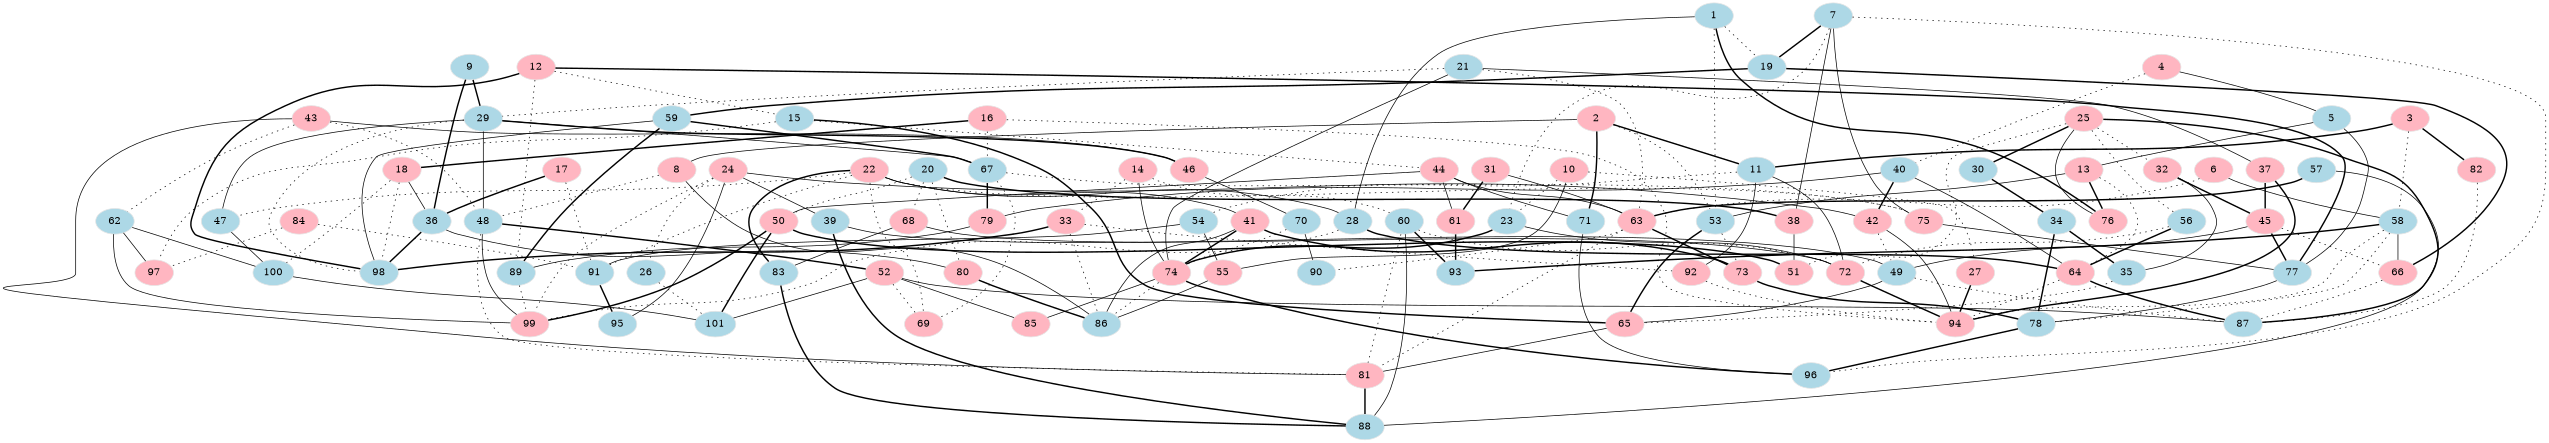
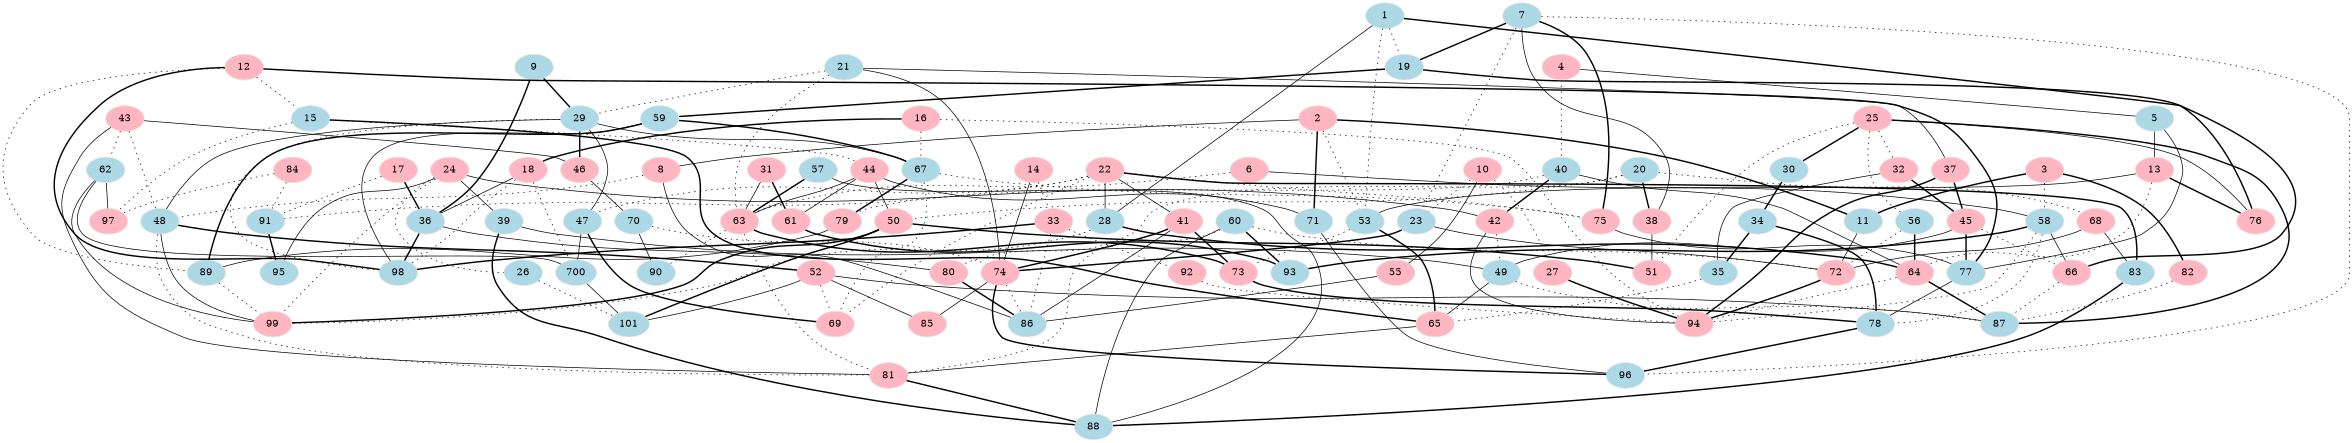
(1852, 136) -> (1604, 101)
(1442, 189) -> (1200, 190)
(1271, 196) -> none
(1199, 221) -> none
(1743, 231) -> none
(273, 273) -> (576, 273)
none -> (689, 304)
